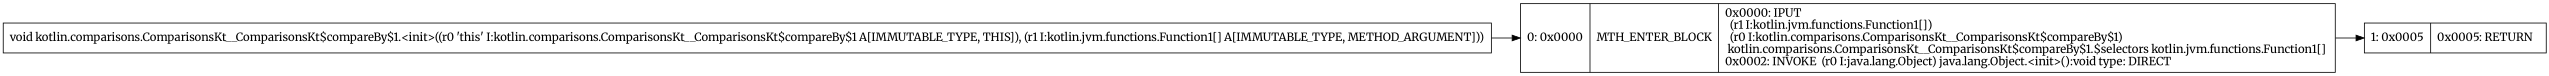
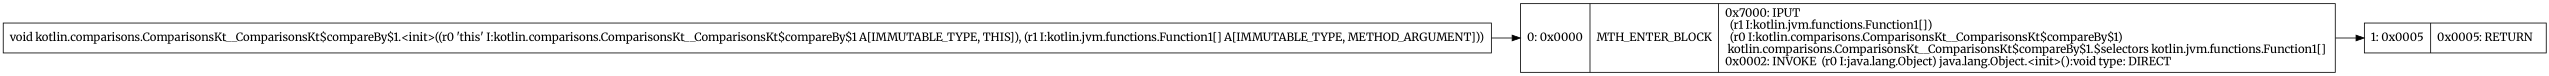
(1766, 13) -> (1765, 13)
